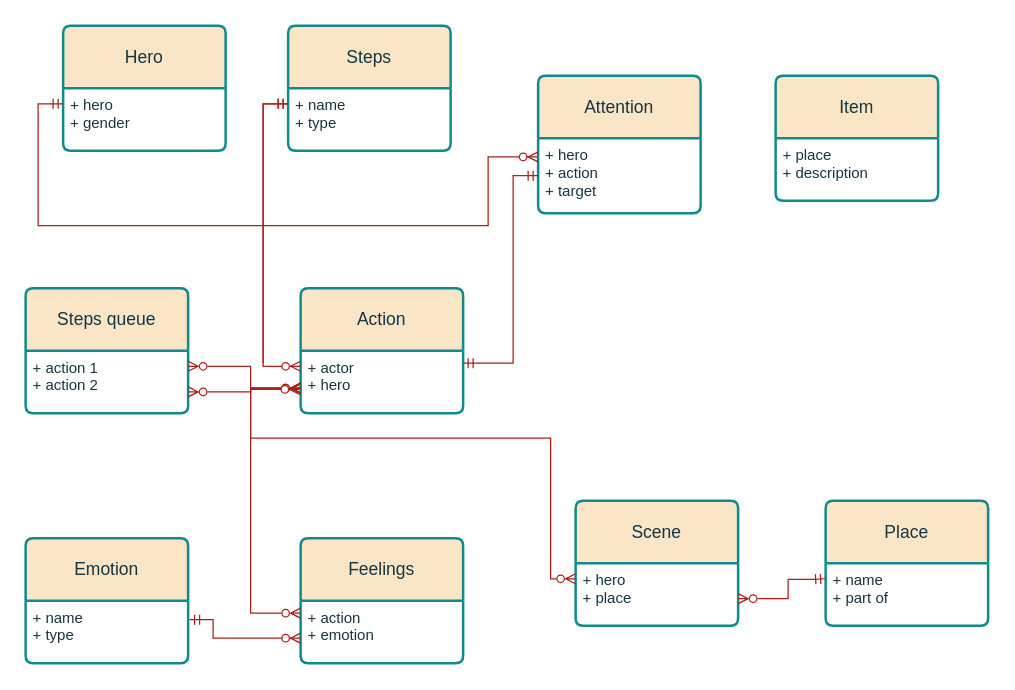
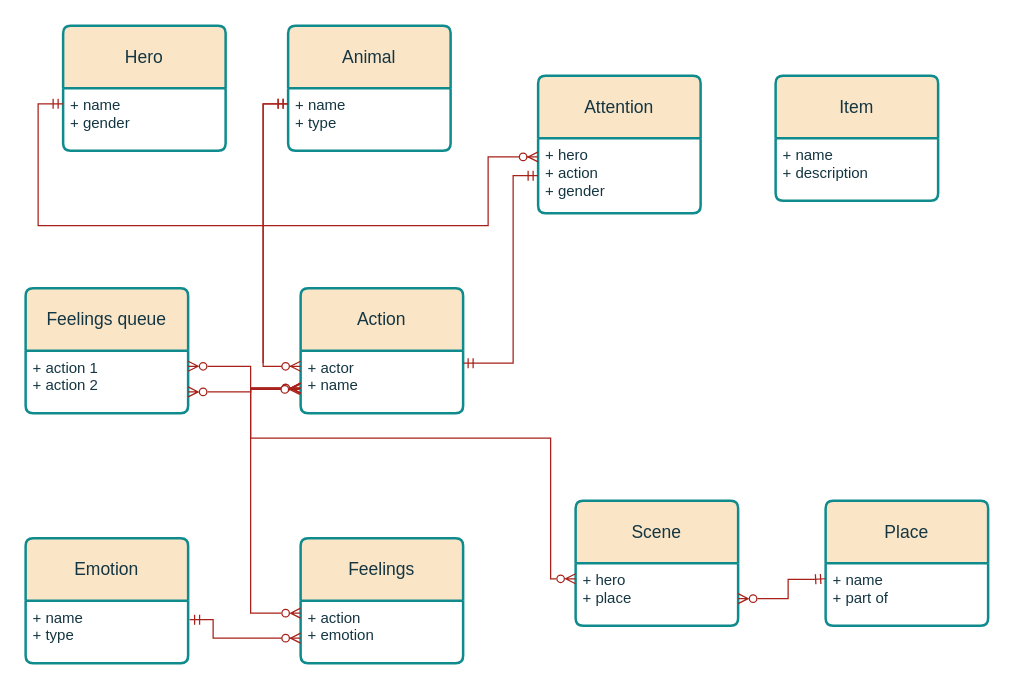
(369, 57) -> (369, 57)
(102, 115) -> (102, 115)
(832, 165) -> (832, 165)
(577, 174) -> (577, 174)
(107, 319) -> (107, 319)
(336, 377) -> (336, 377)
